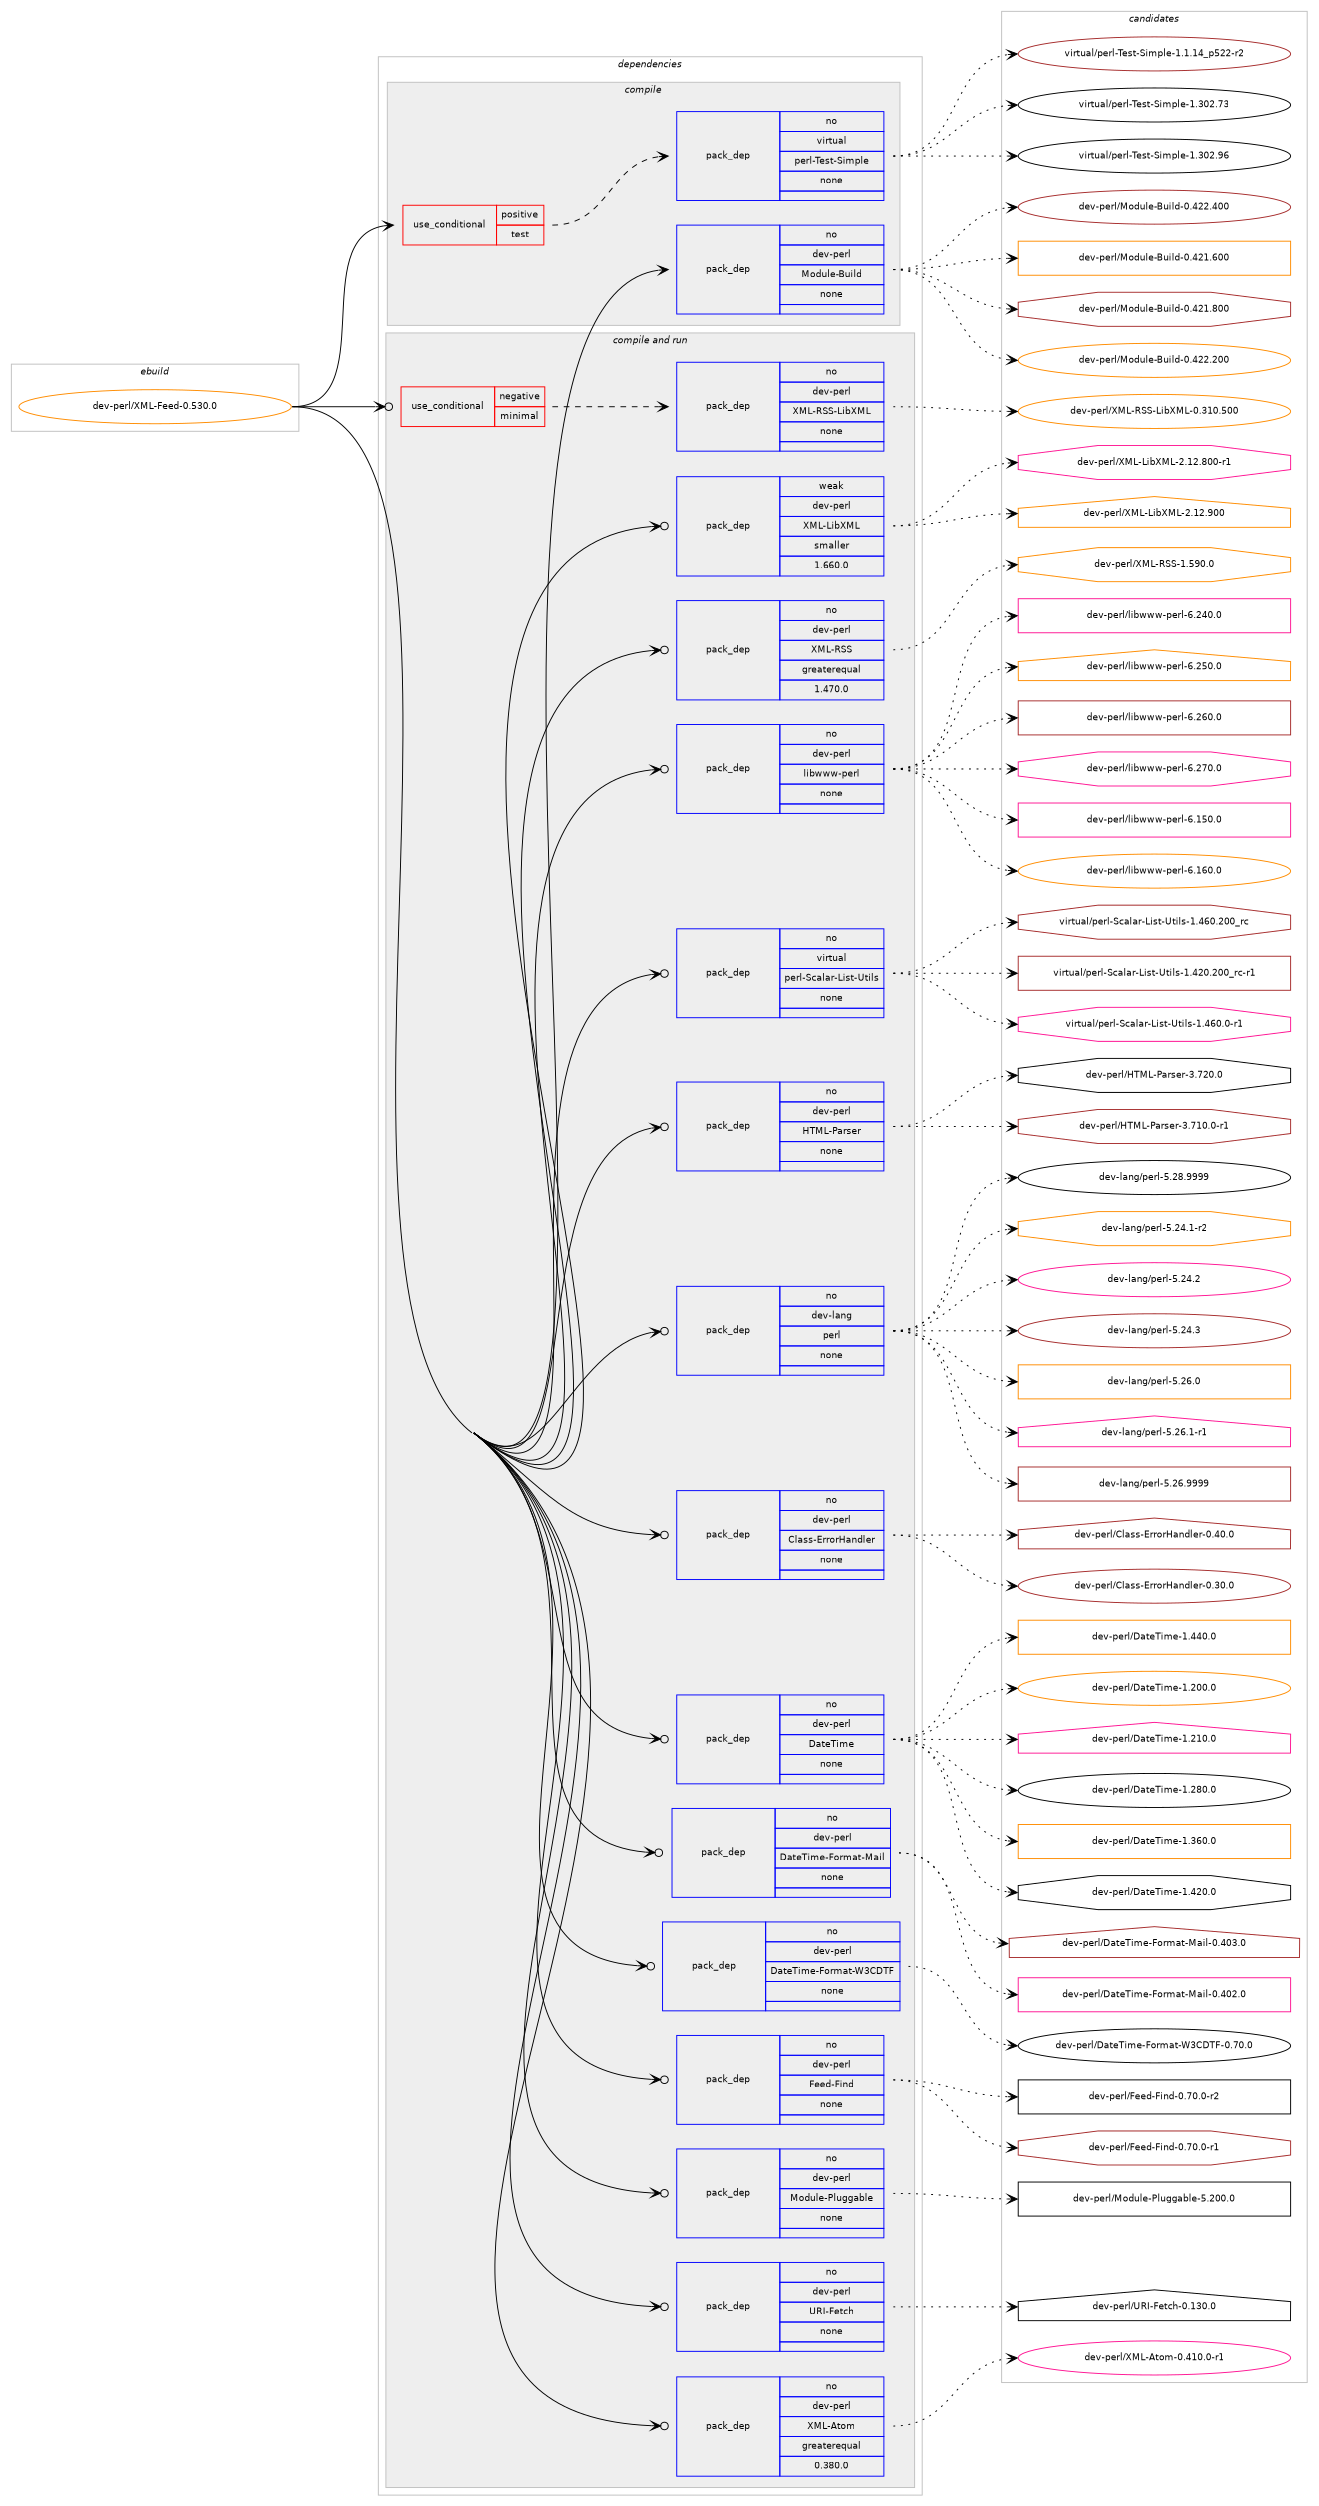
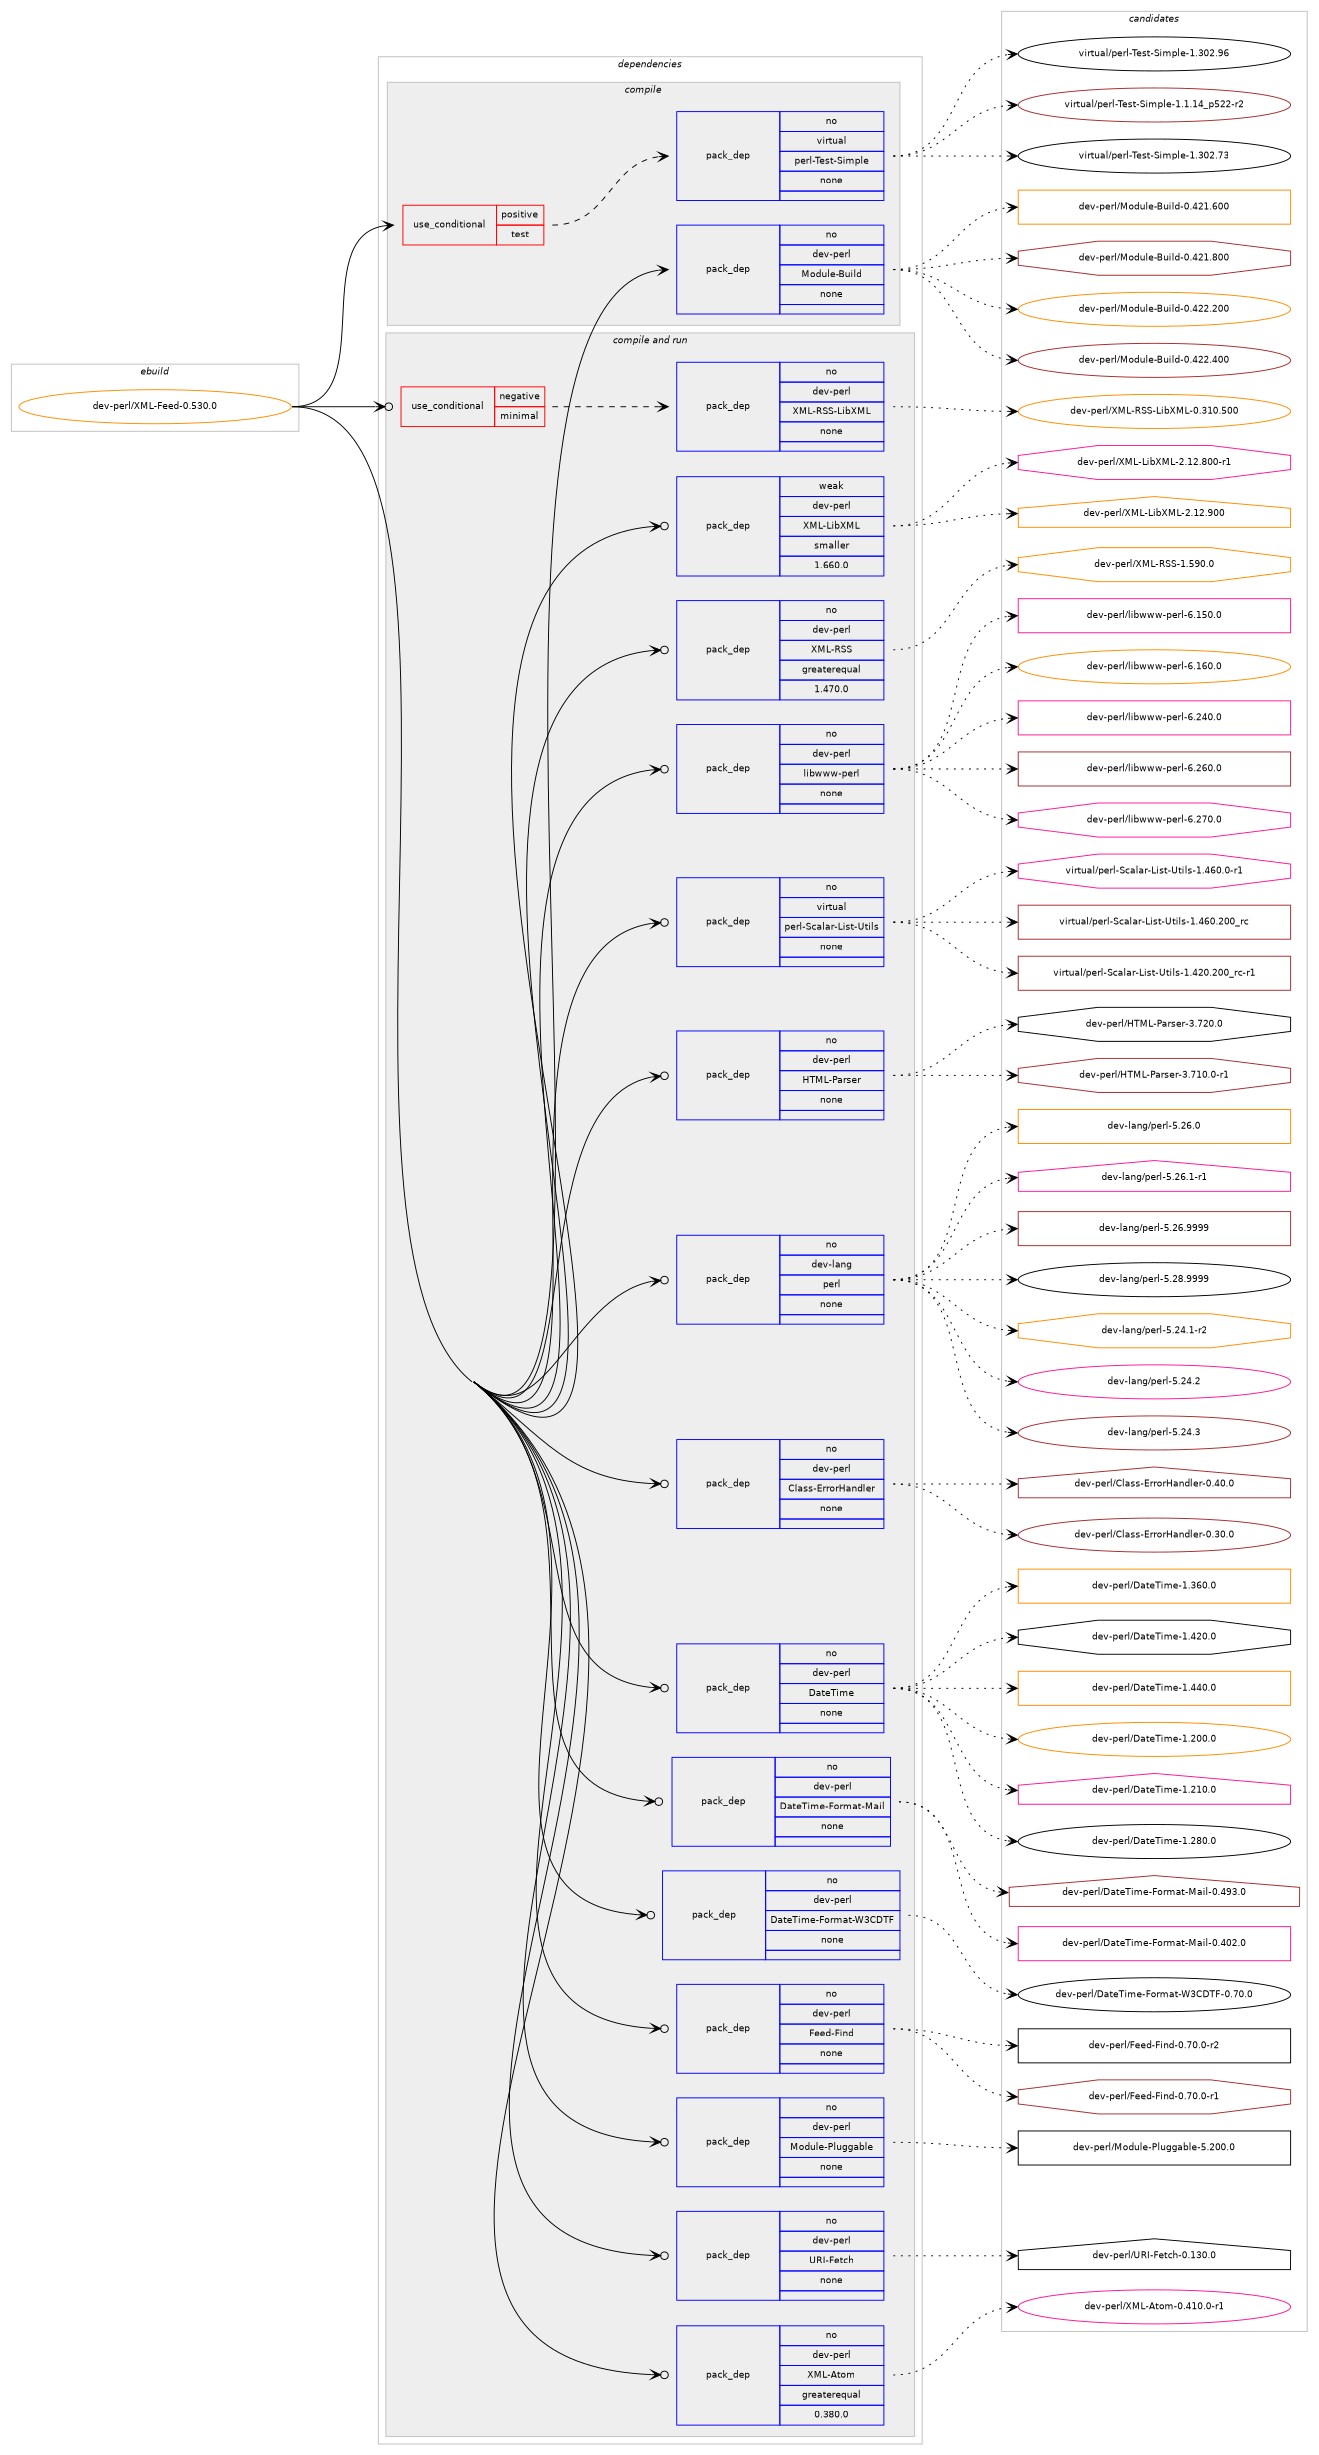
(1154, 667) -> none
(1154, 922) -> (1154, 922)
(1154, 1944) -> (1154, 1893)
